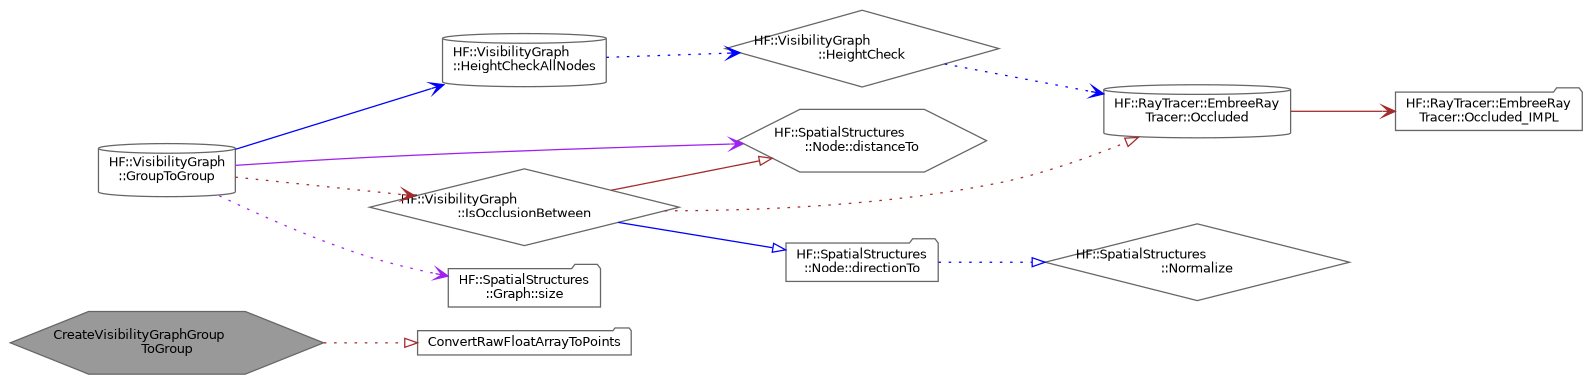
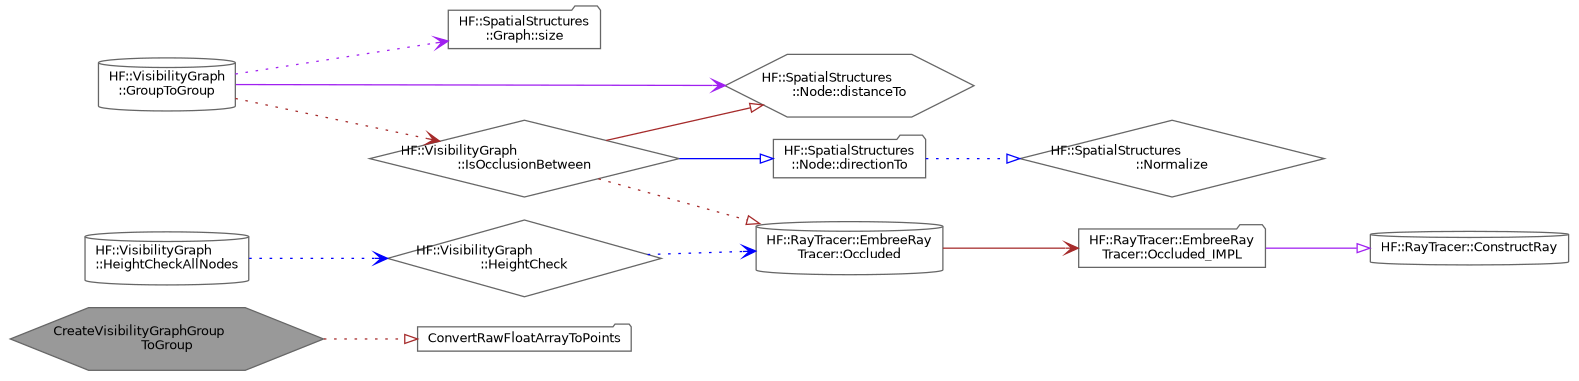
(333, 119) -> none
none -> (1470, 248)
